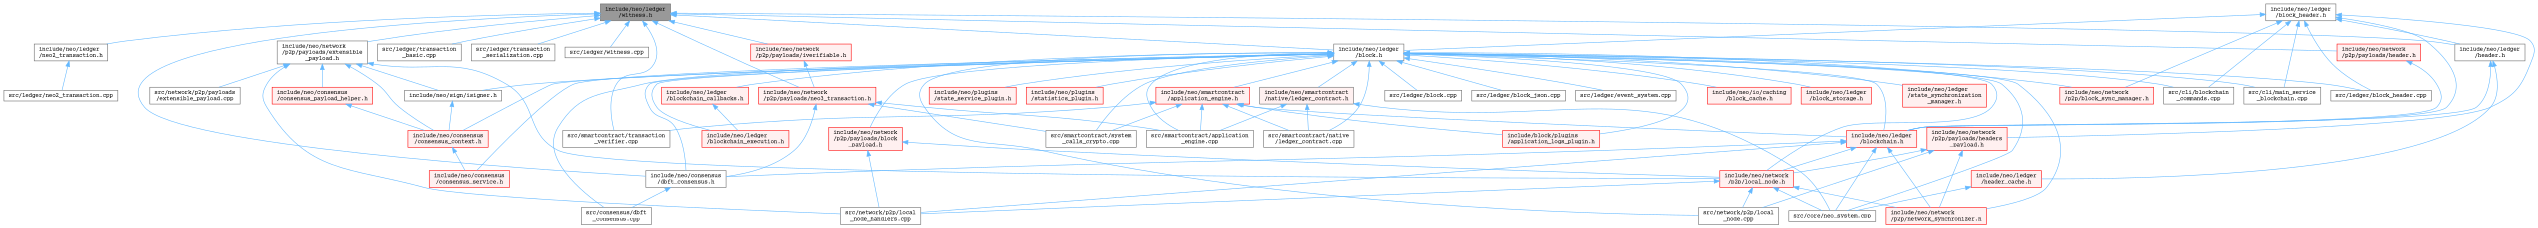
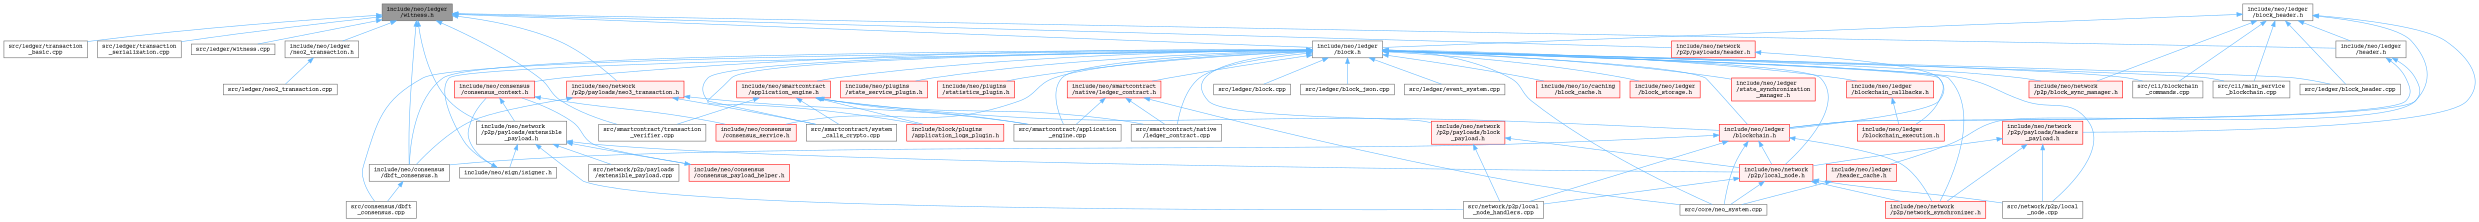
(801, 52) -> none
(1307, 96) -> (1114, 89)
(391, 99) -> (509, 113)
